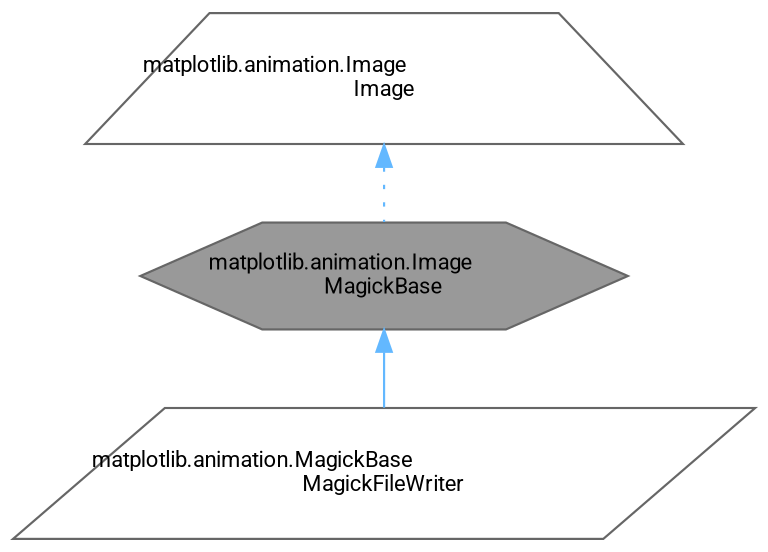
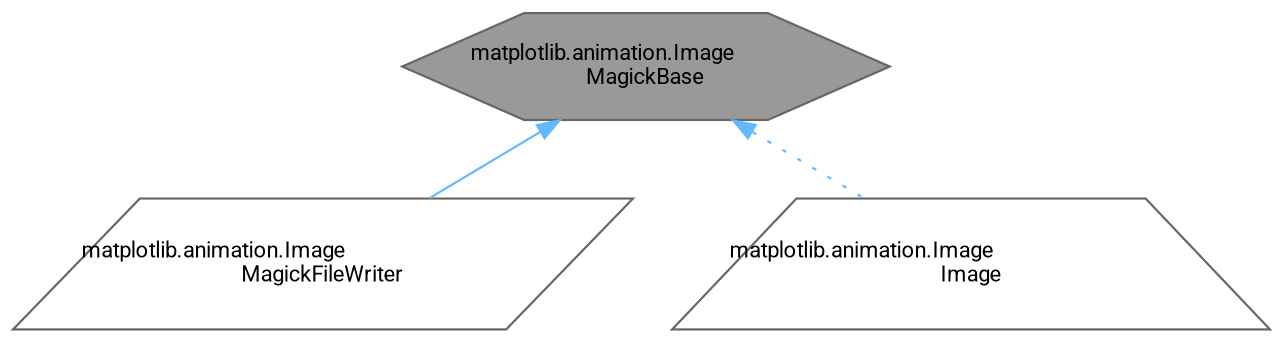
(384, 195) -> (808, 165)
(384, 473) -> (323, 264)
